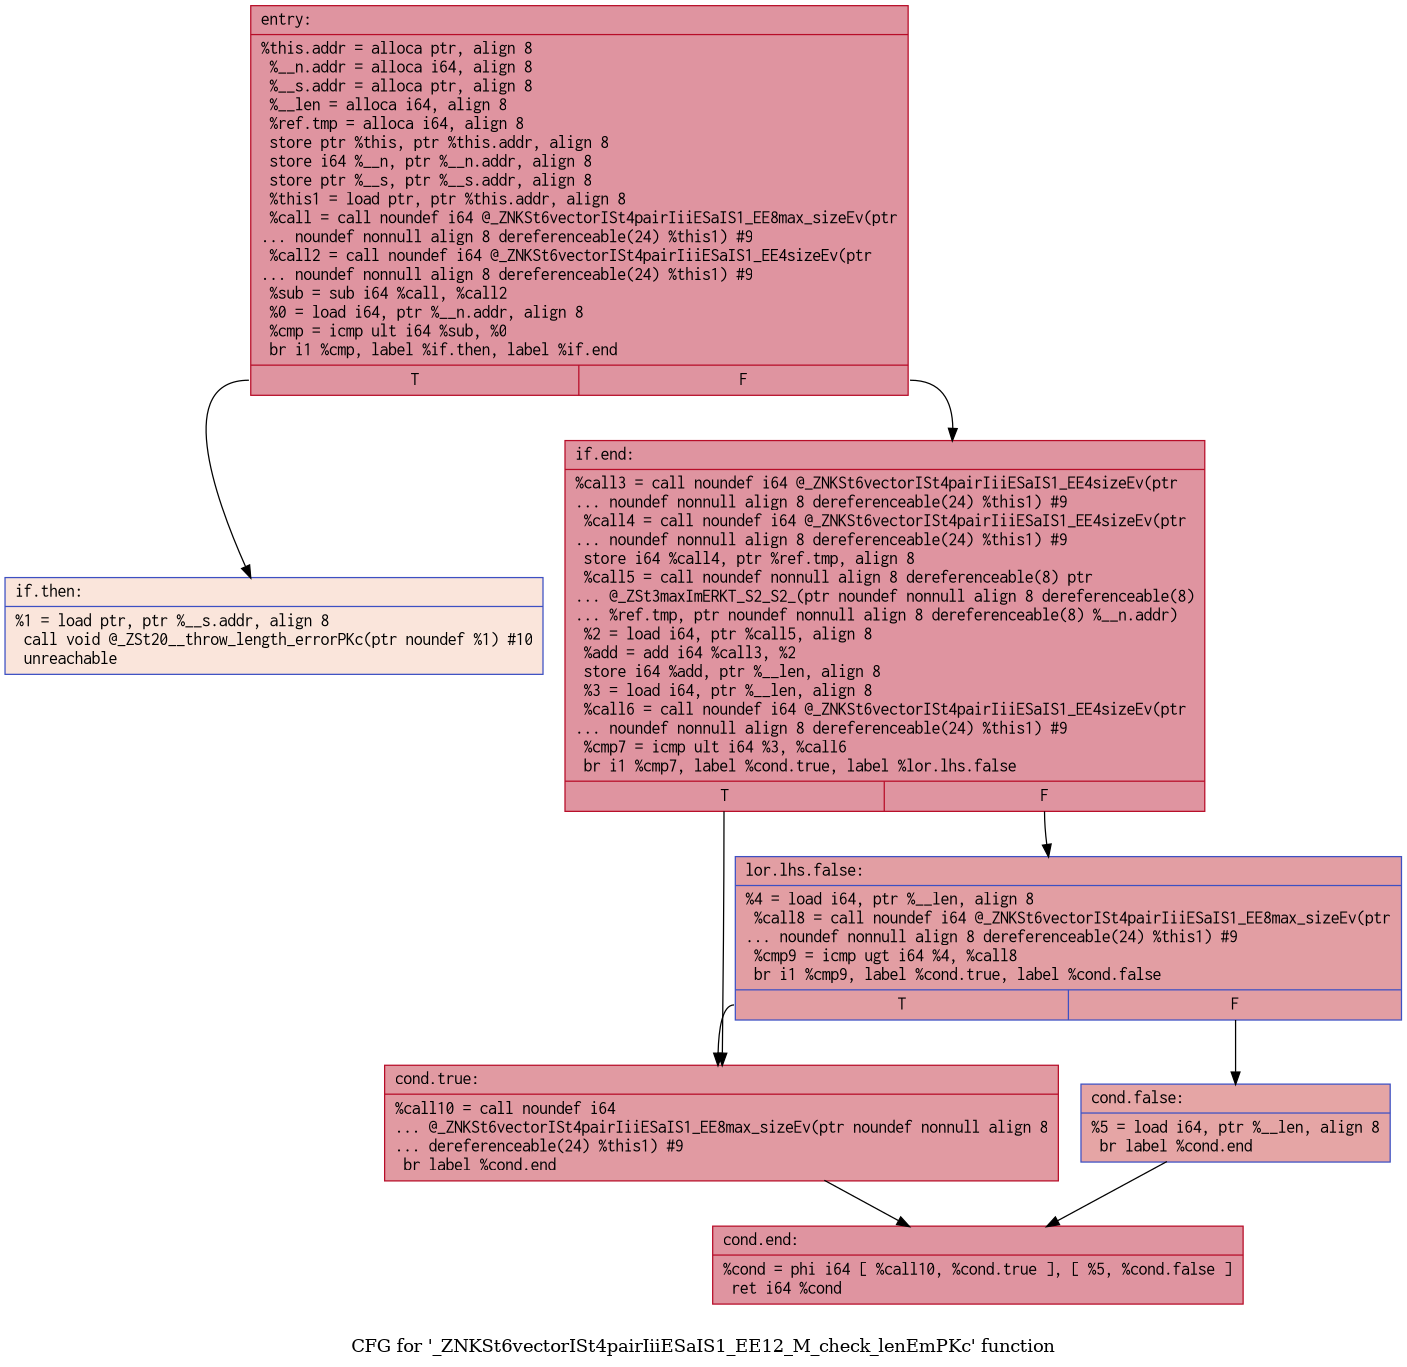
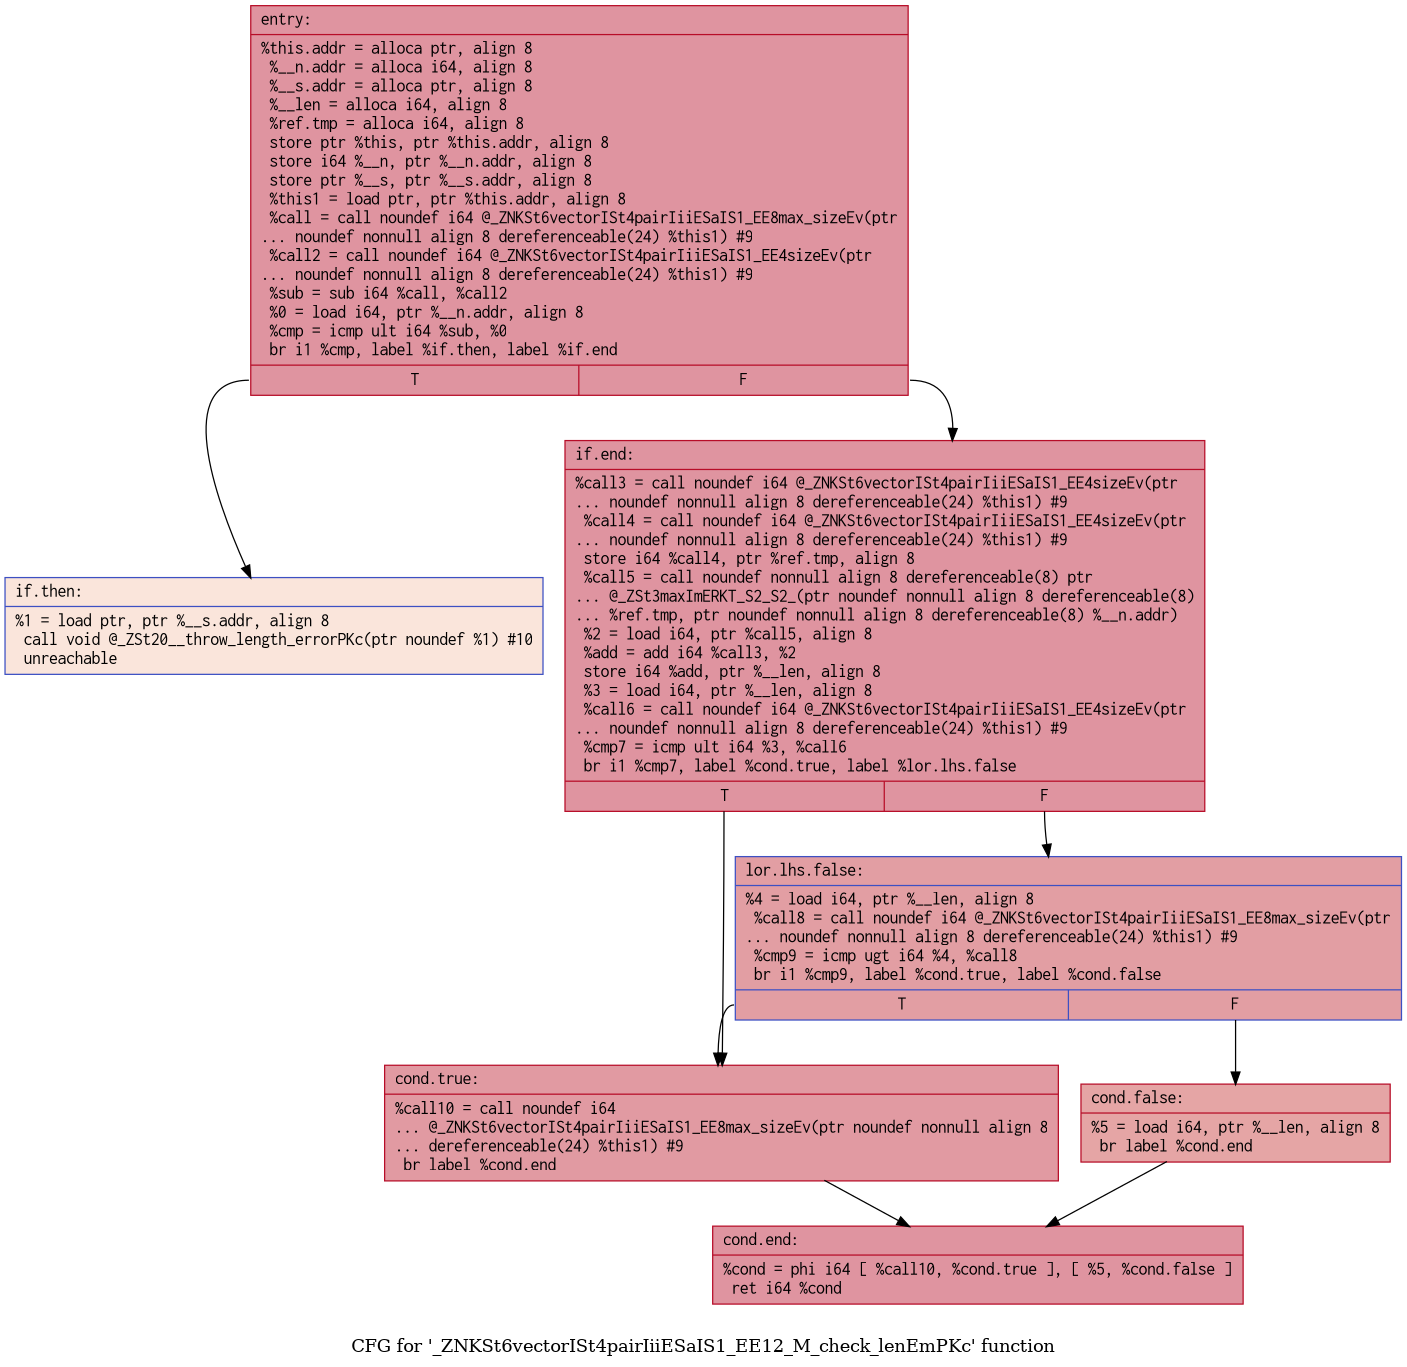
(1236, 1123) -> (1236, 1123)
